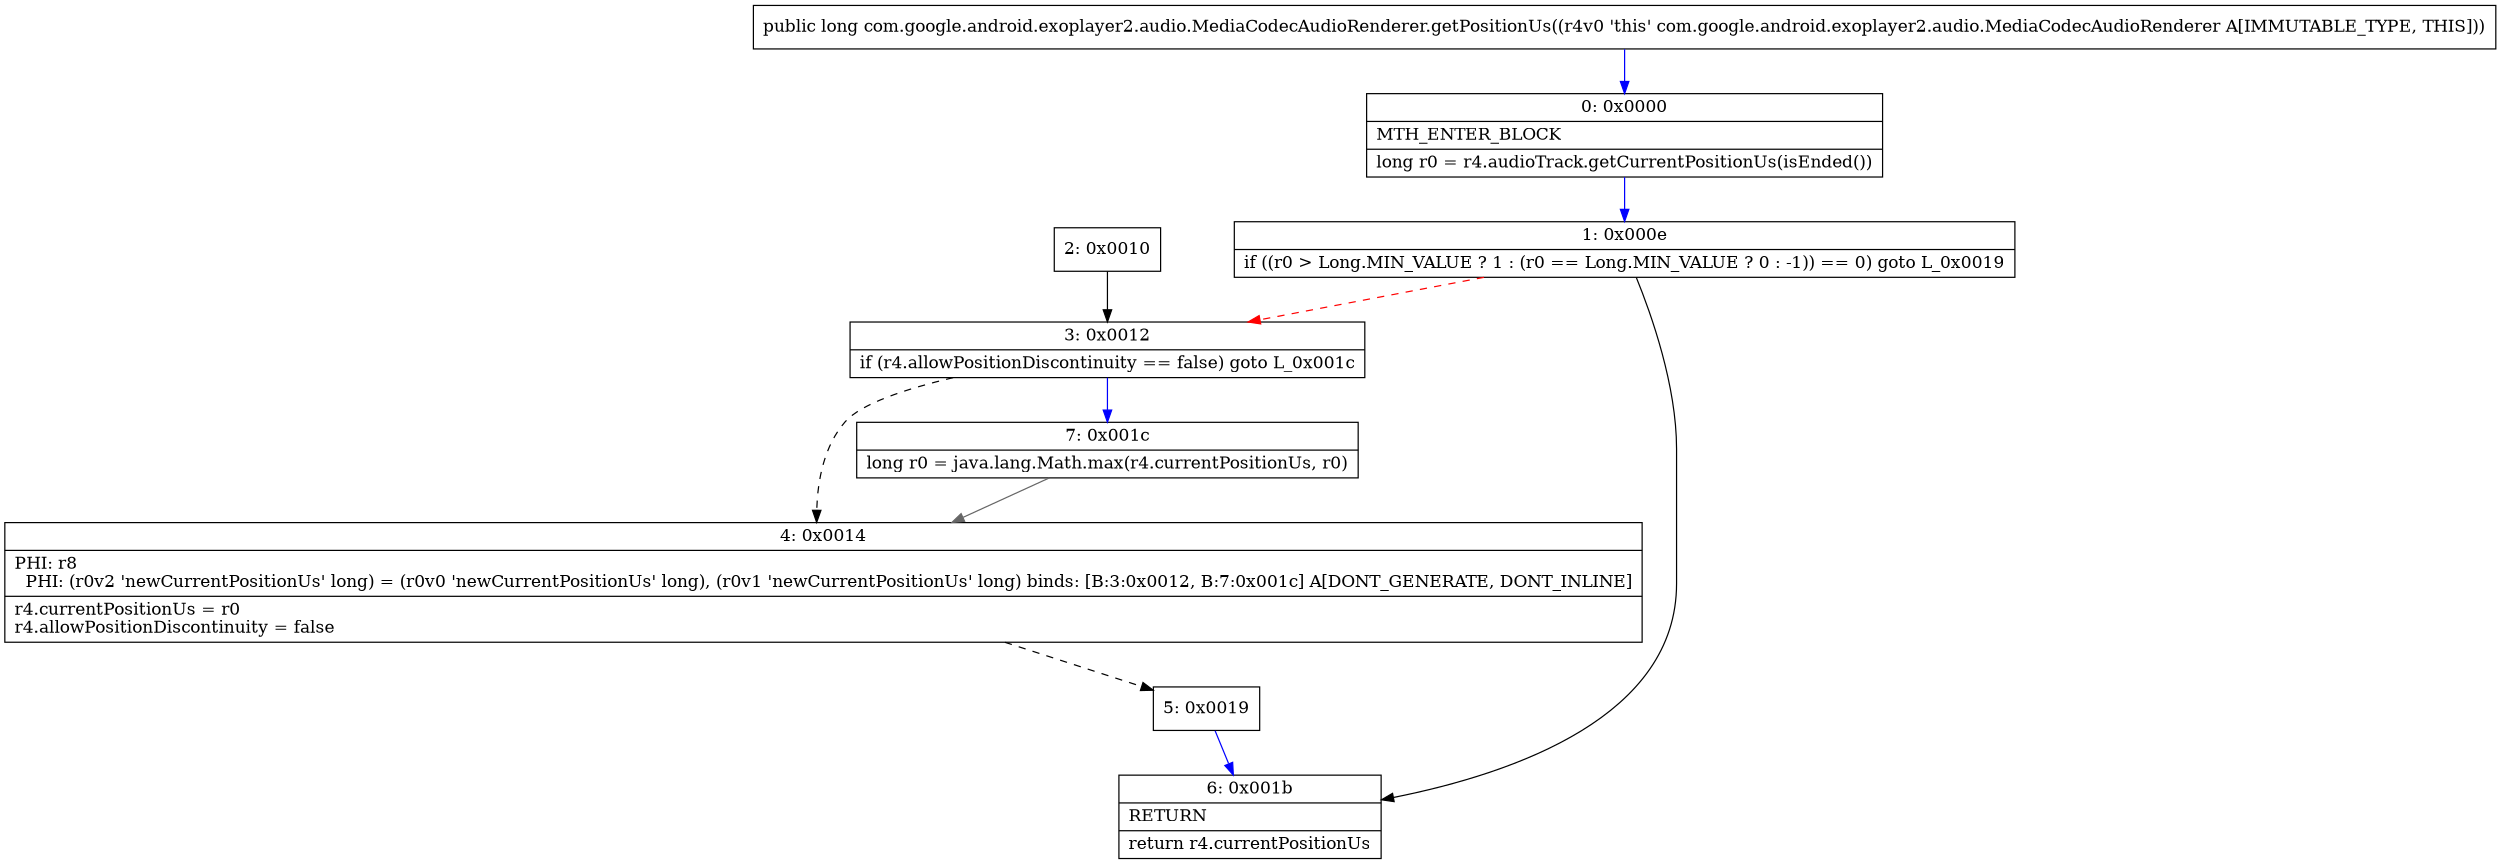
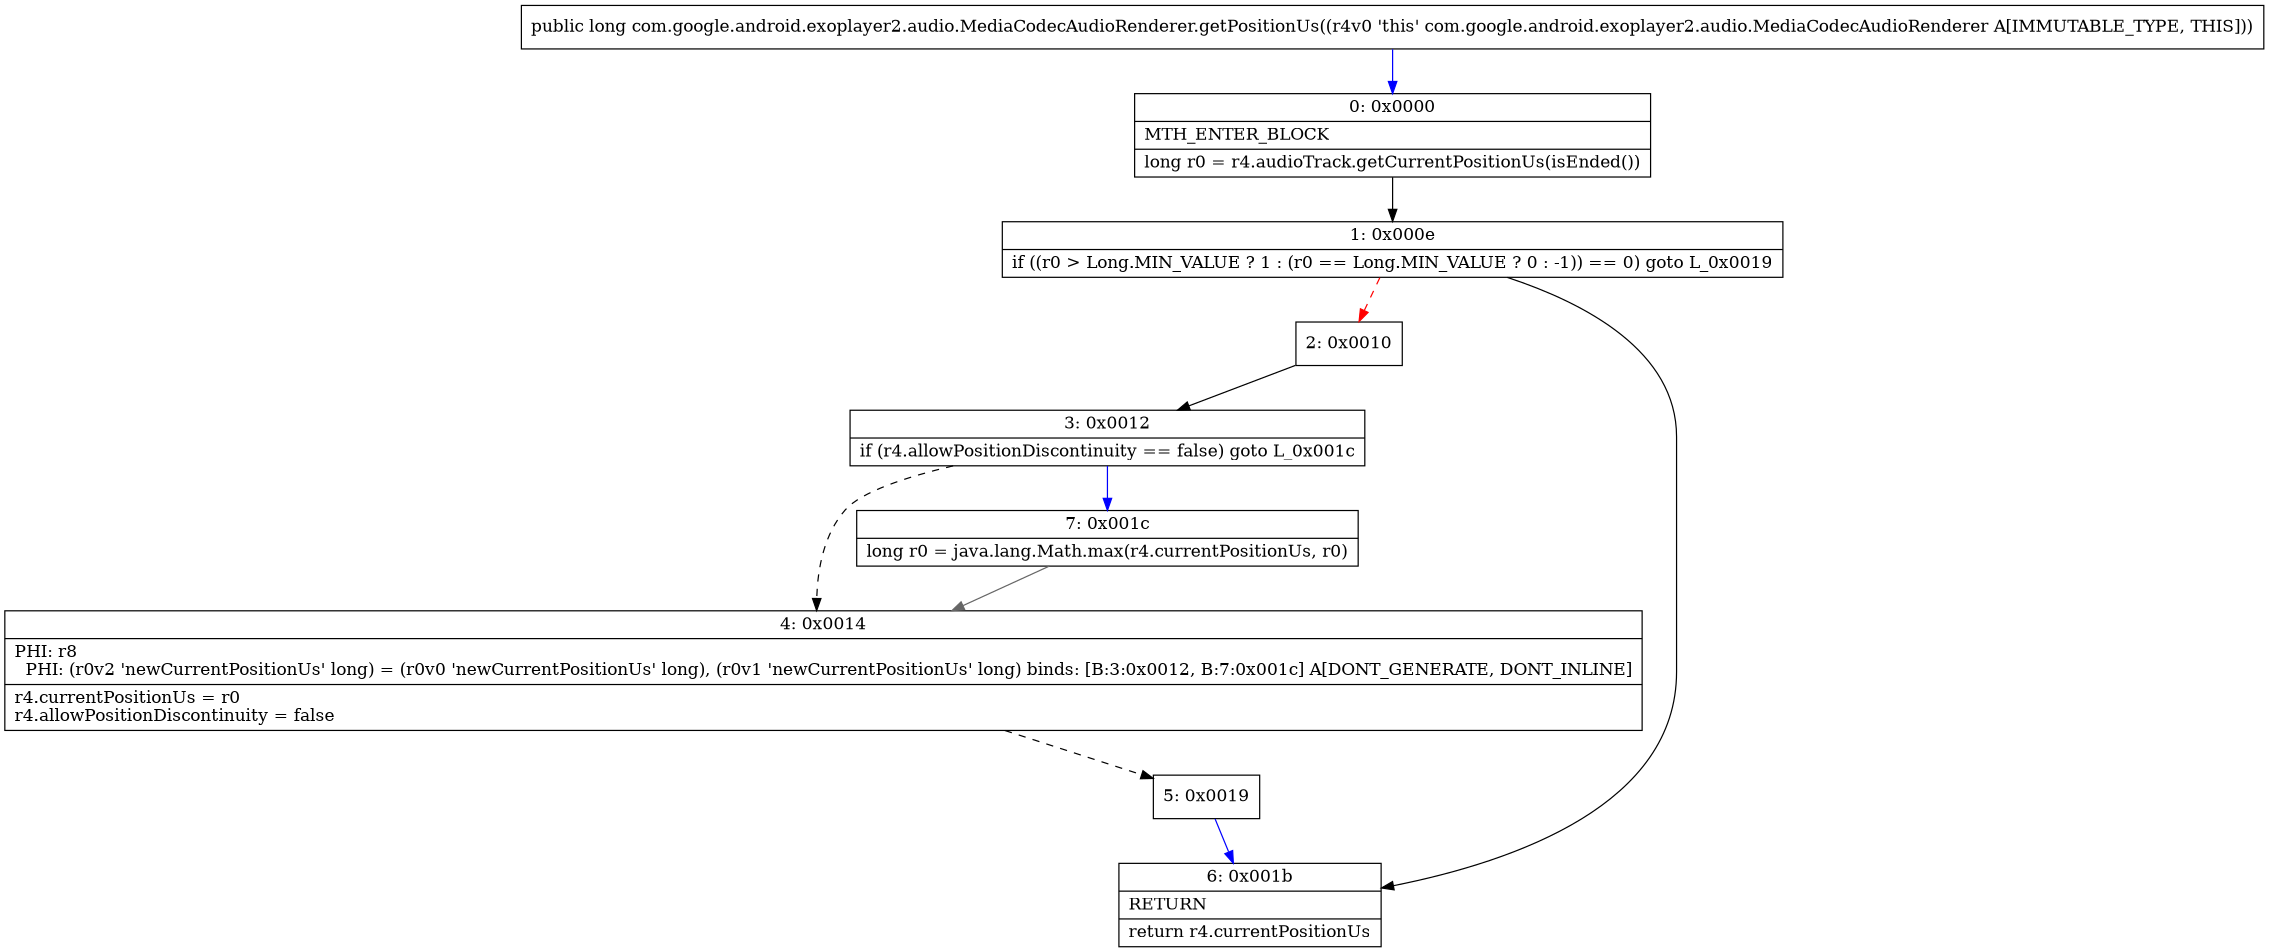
(1625, 193) -> (1393, 193)
(1372, 299) -> (1372, 294)
